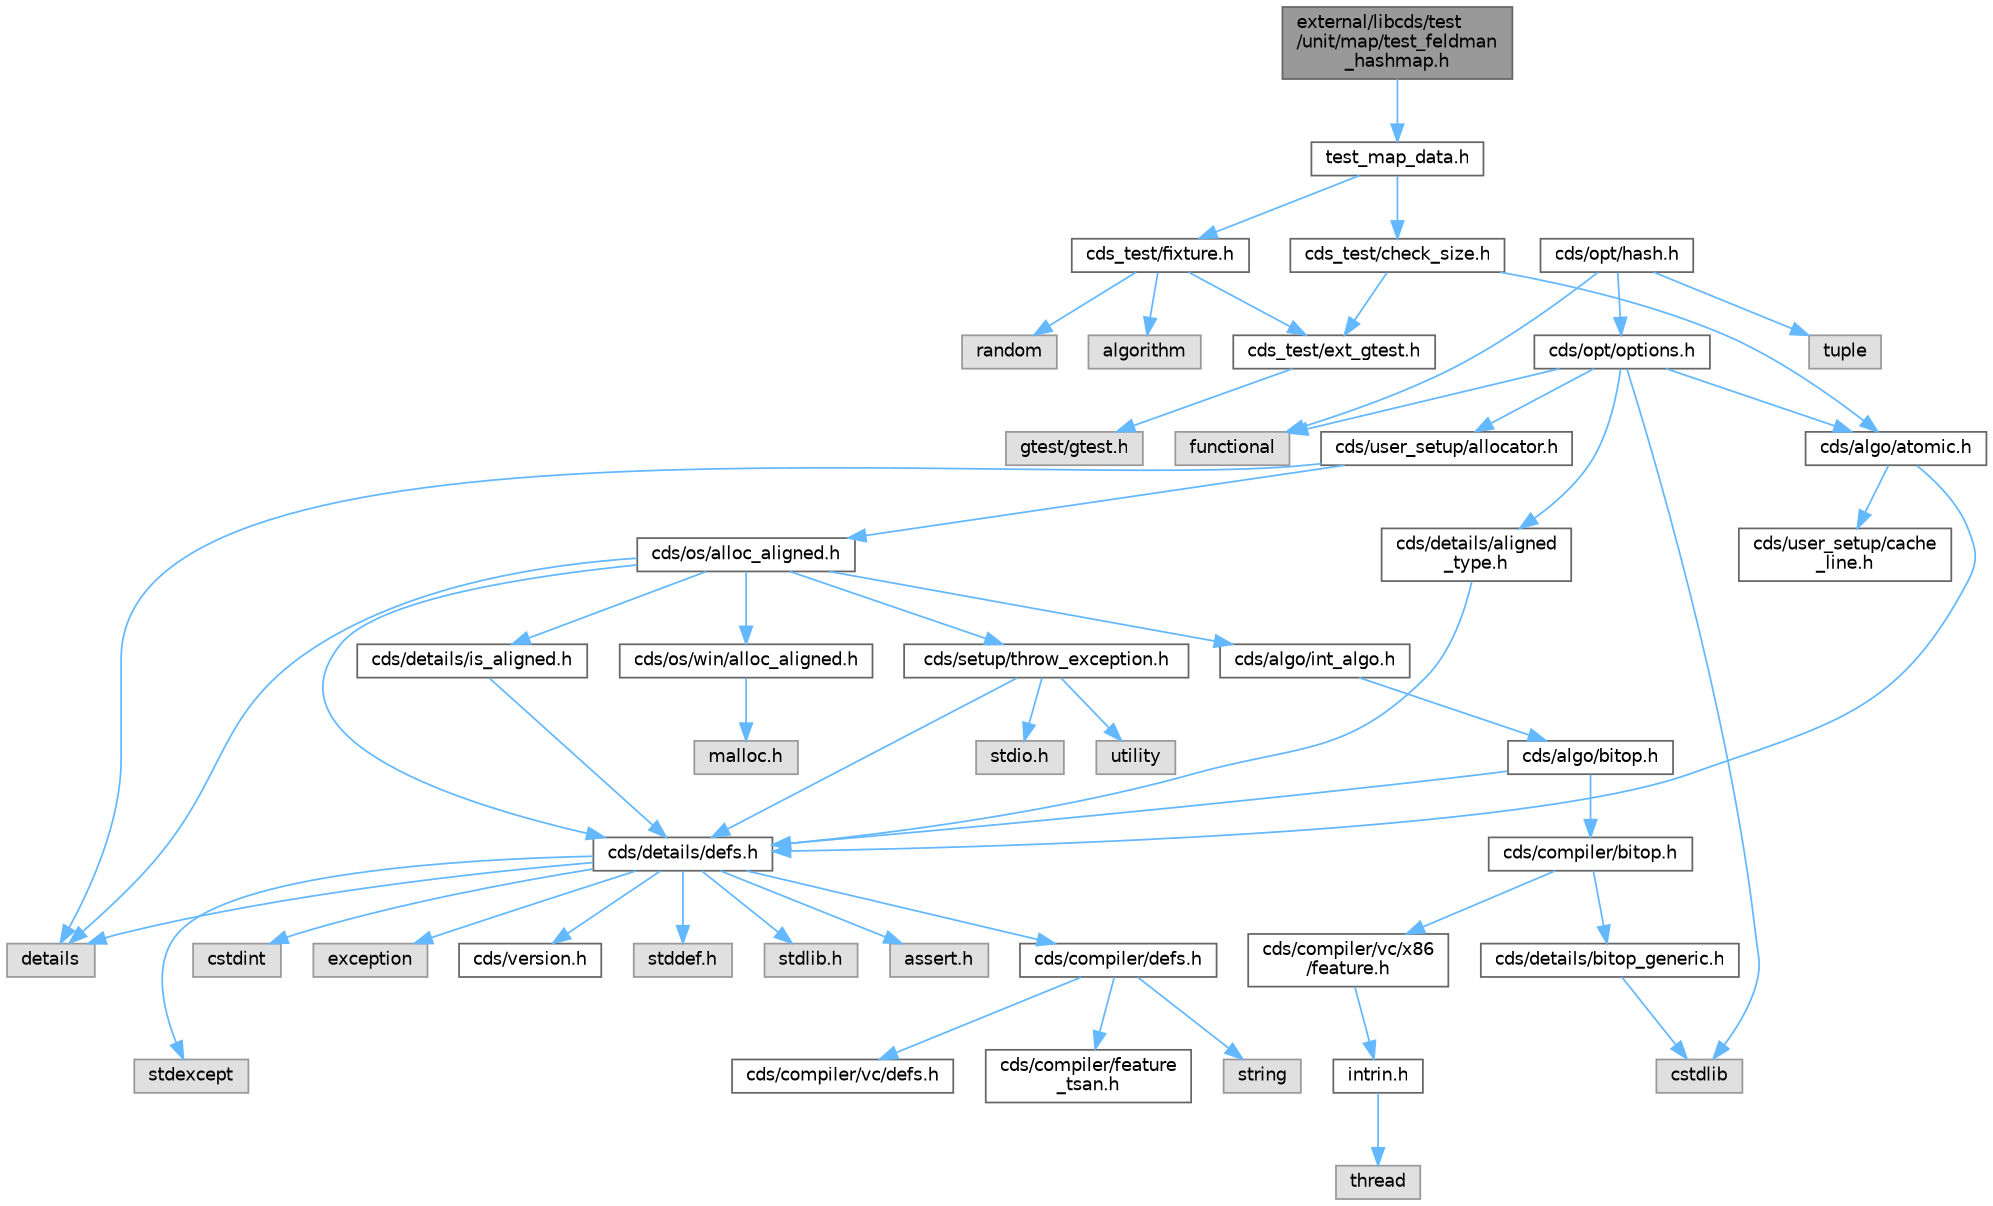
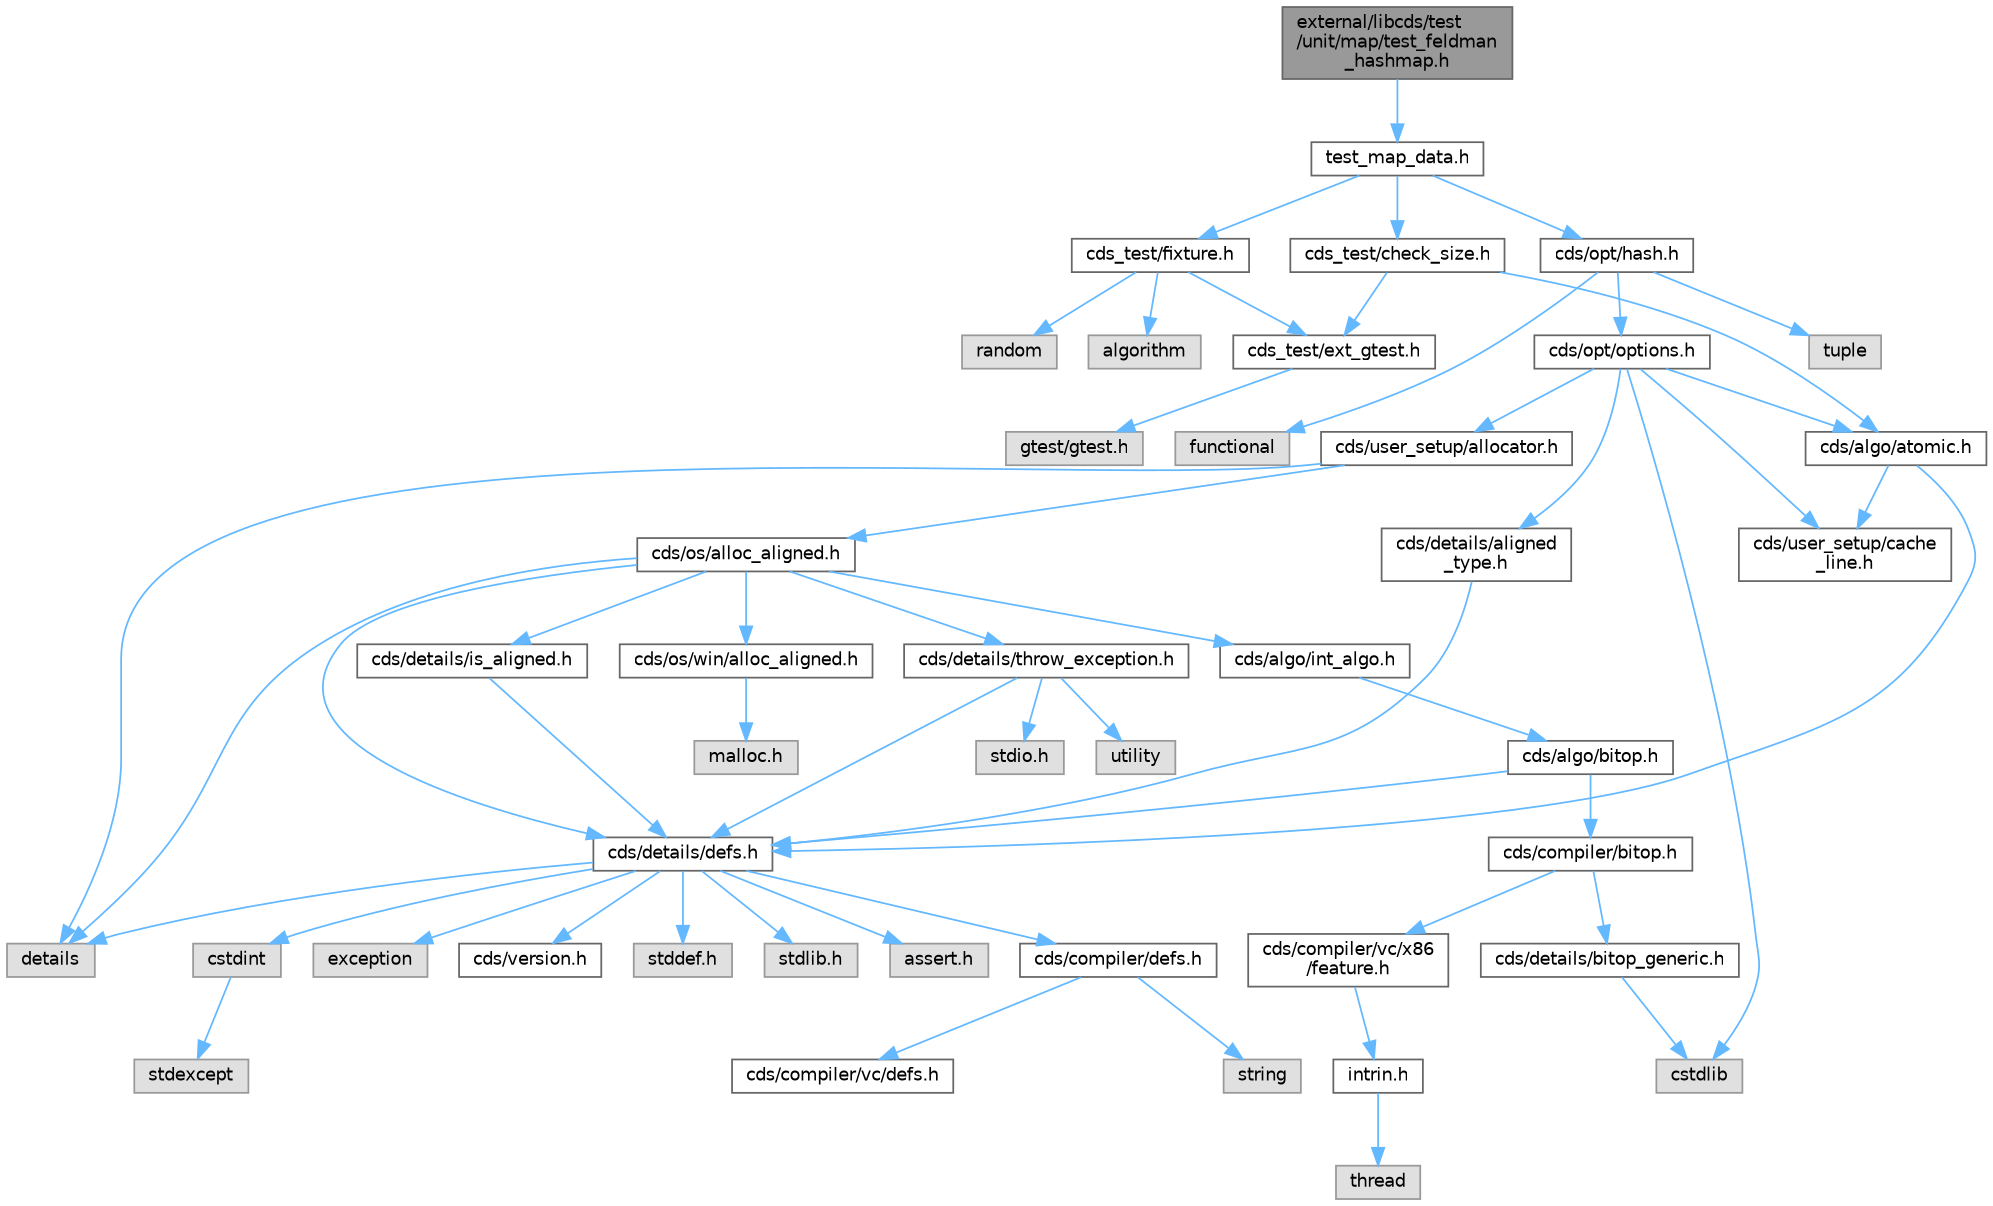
none -> (1499, 204)
(1433, 399) -> (1724, 441)
(1046, 661) -> (1046, 661)
(323, 879) -> (218, 1010)
(1088, 1076) -> none
